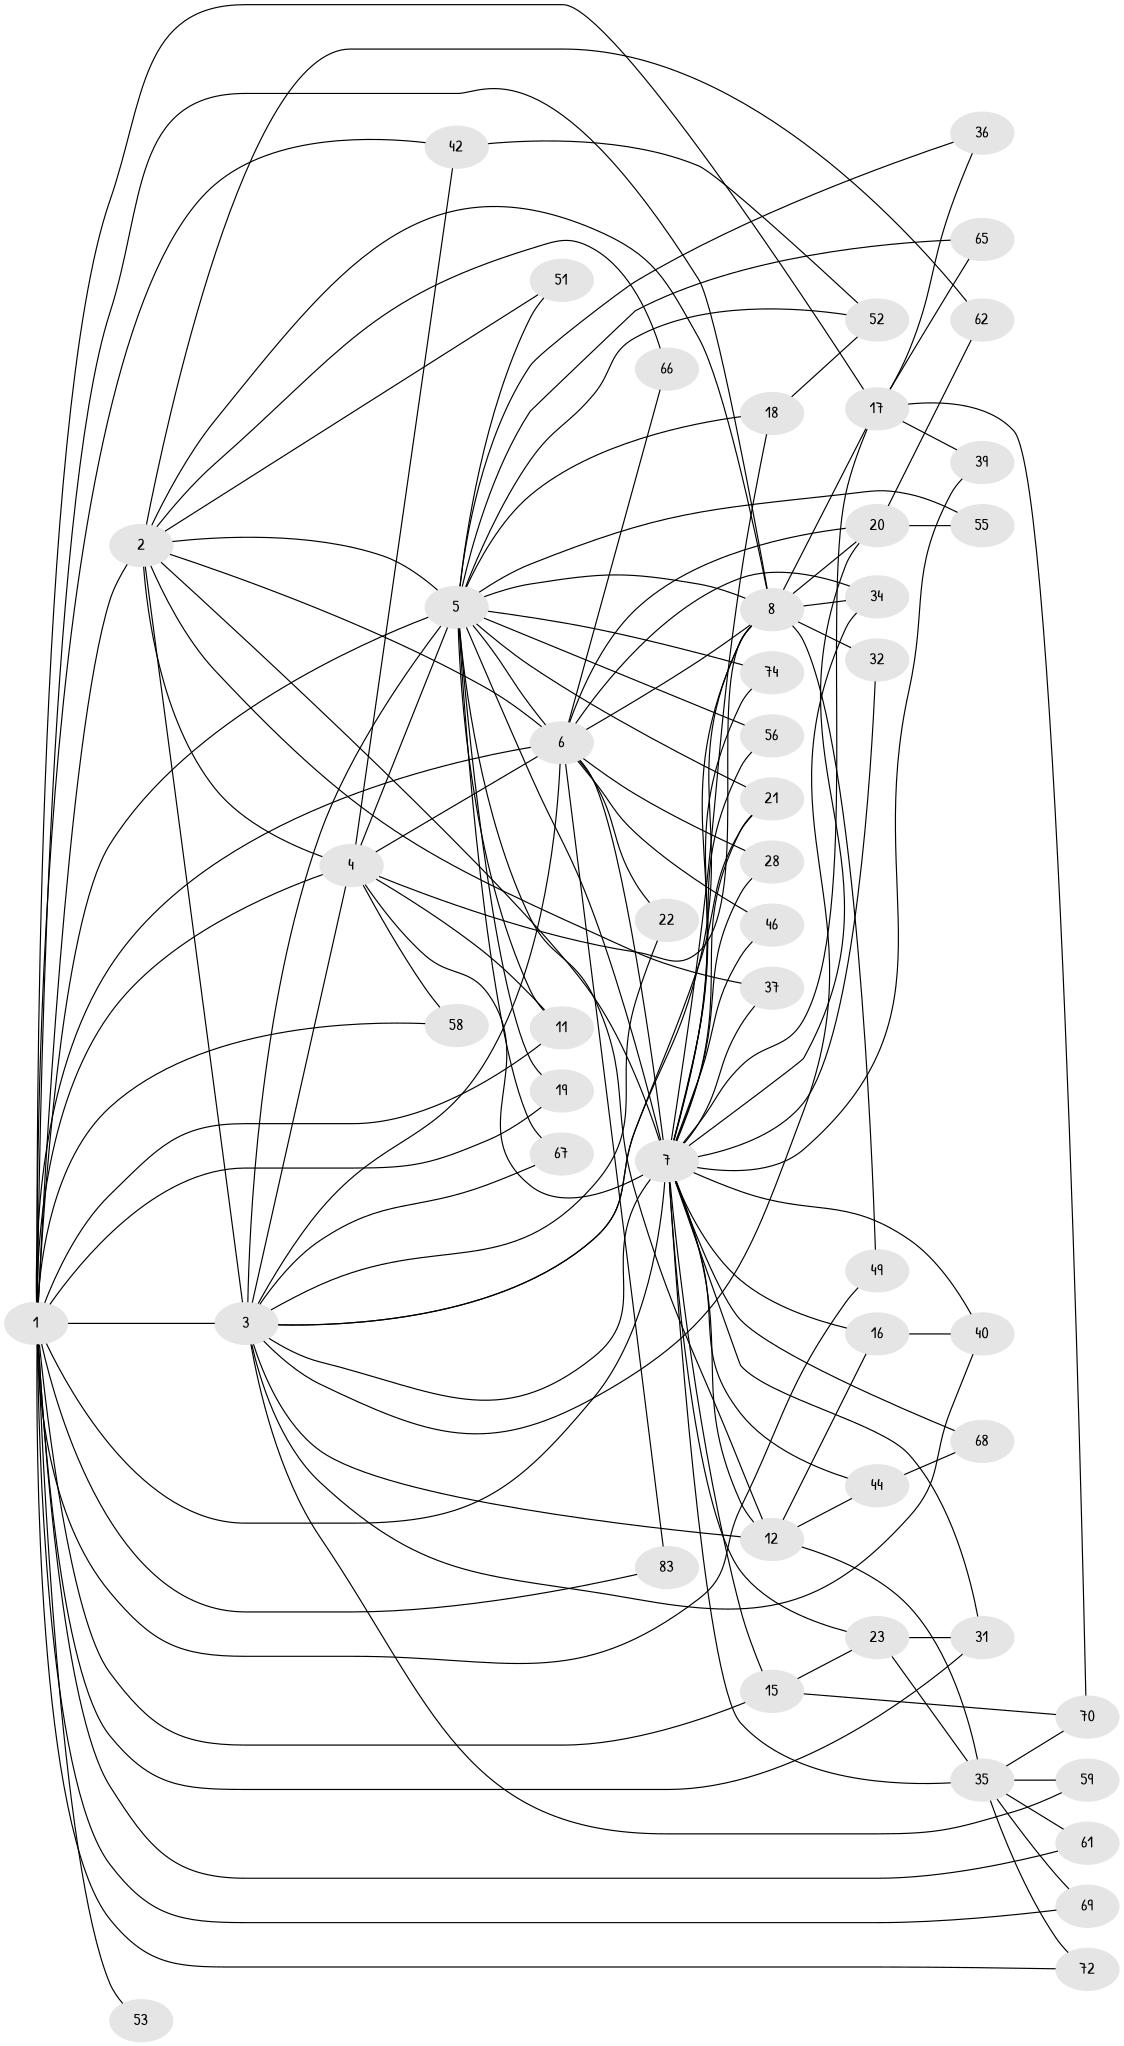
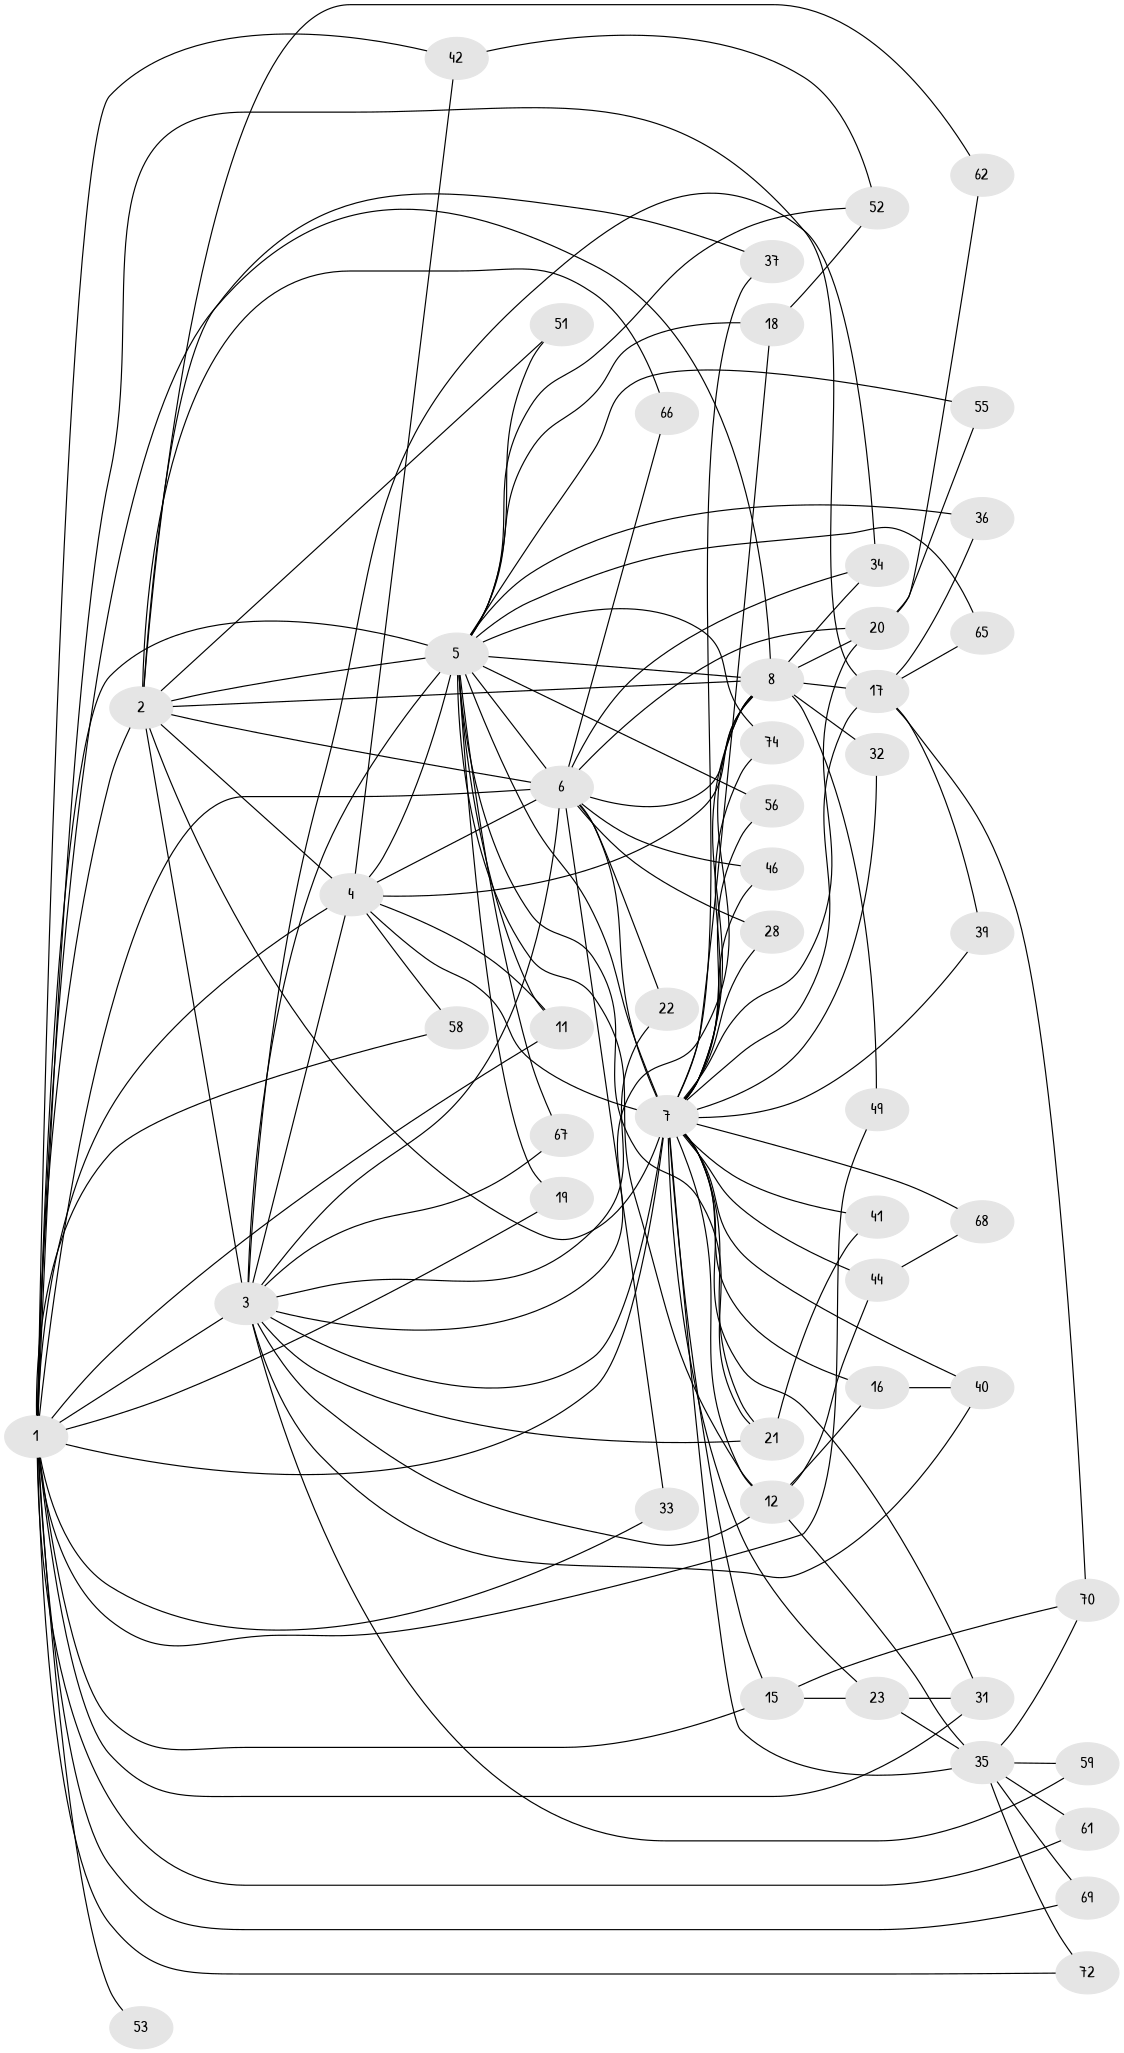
none -> (877, 1217)
(667, 1568) -> (667, 1509)
